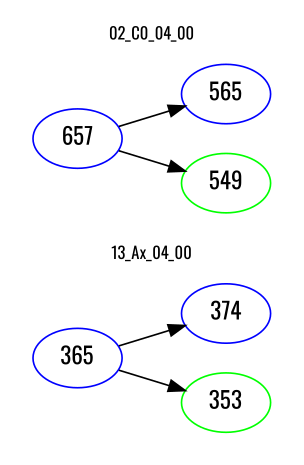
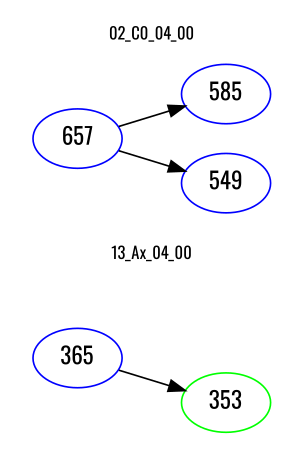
(226, 94) -> (226, 94)
(226, 183) -> (226, 183)
(226, 314) -> none
